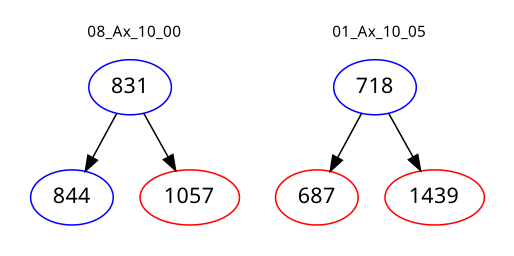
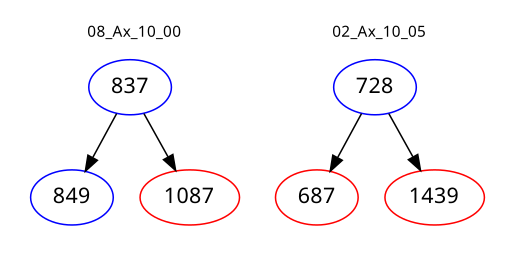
(380, 33) -> (380, 33)
(130, 87) -> (130, 87)
(375, 87) -> (375, 87)
(72, 197) -> (72, 197)
(190, 197) -> (190, 197)
